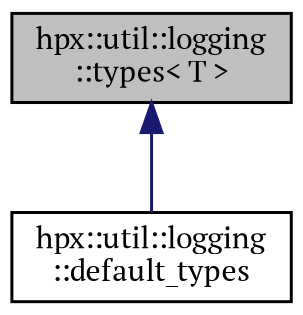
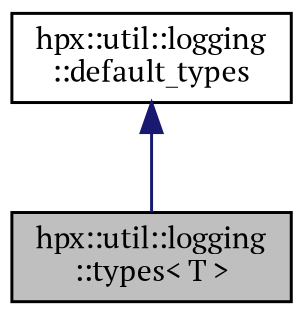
(152, 173) -> (152, 173)
